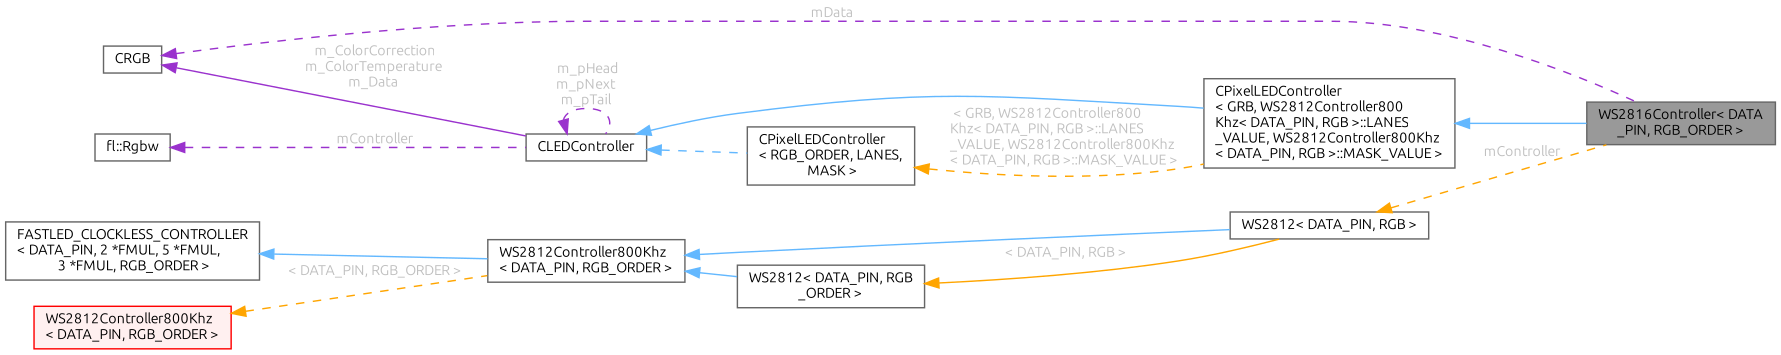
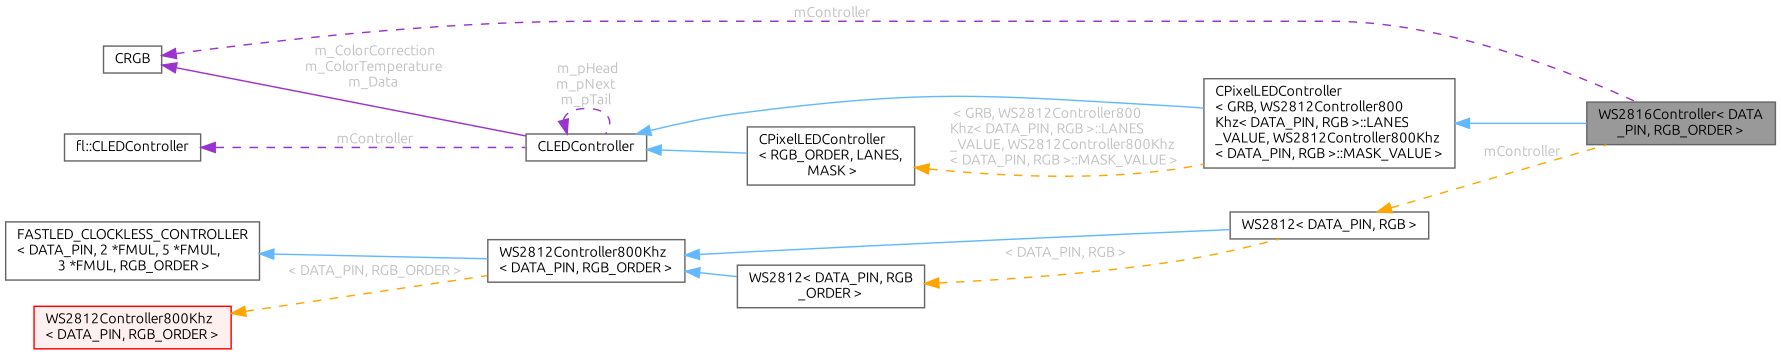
(831, 13) -> (831, 13)
(133, 147) -> (133, 147)
(704, 152) -> (704, 152)
(1110, 270) -> (1110, 270)
